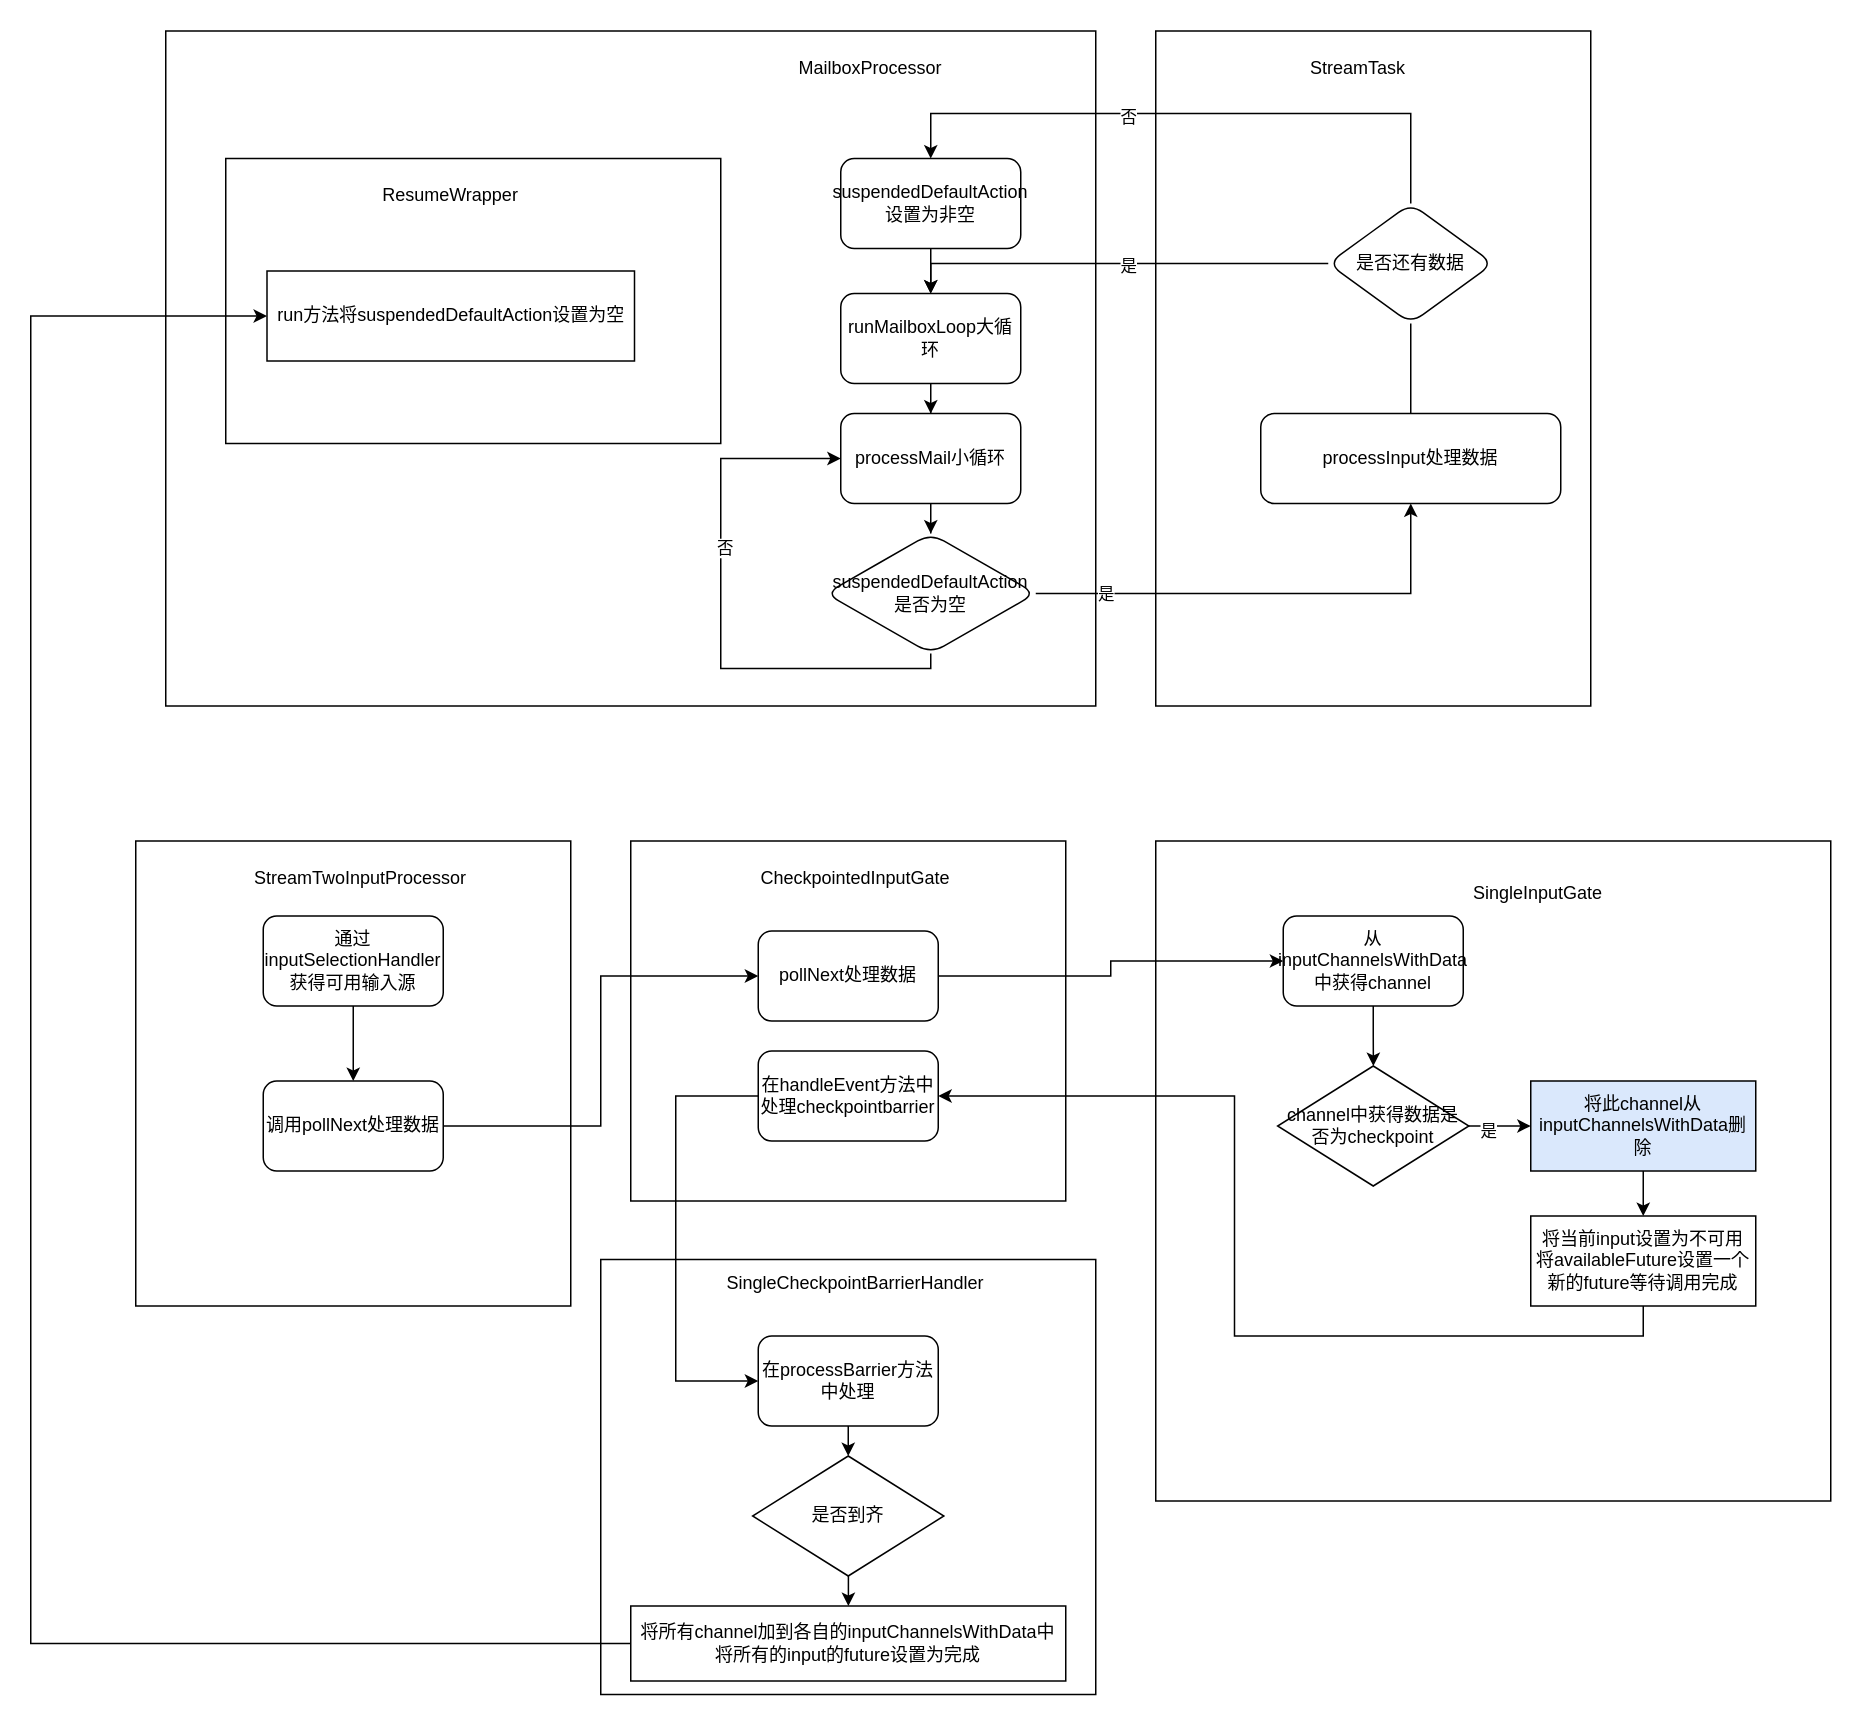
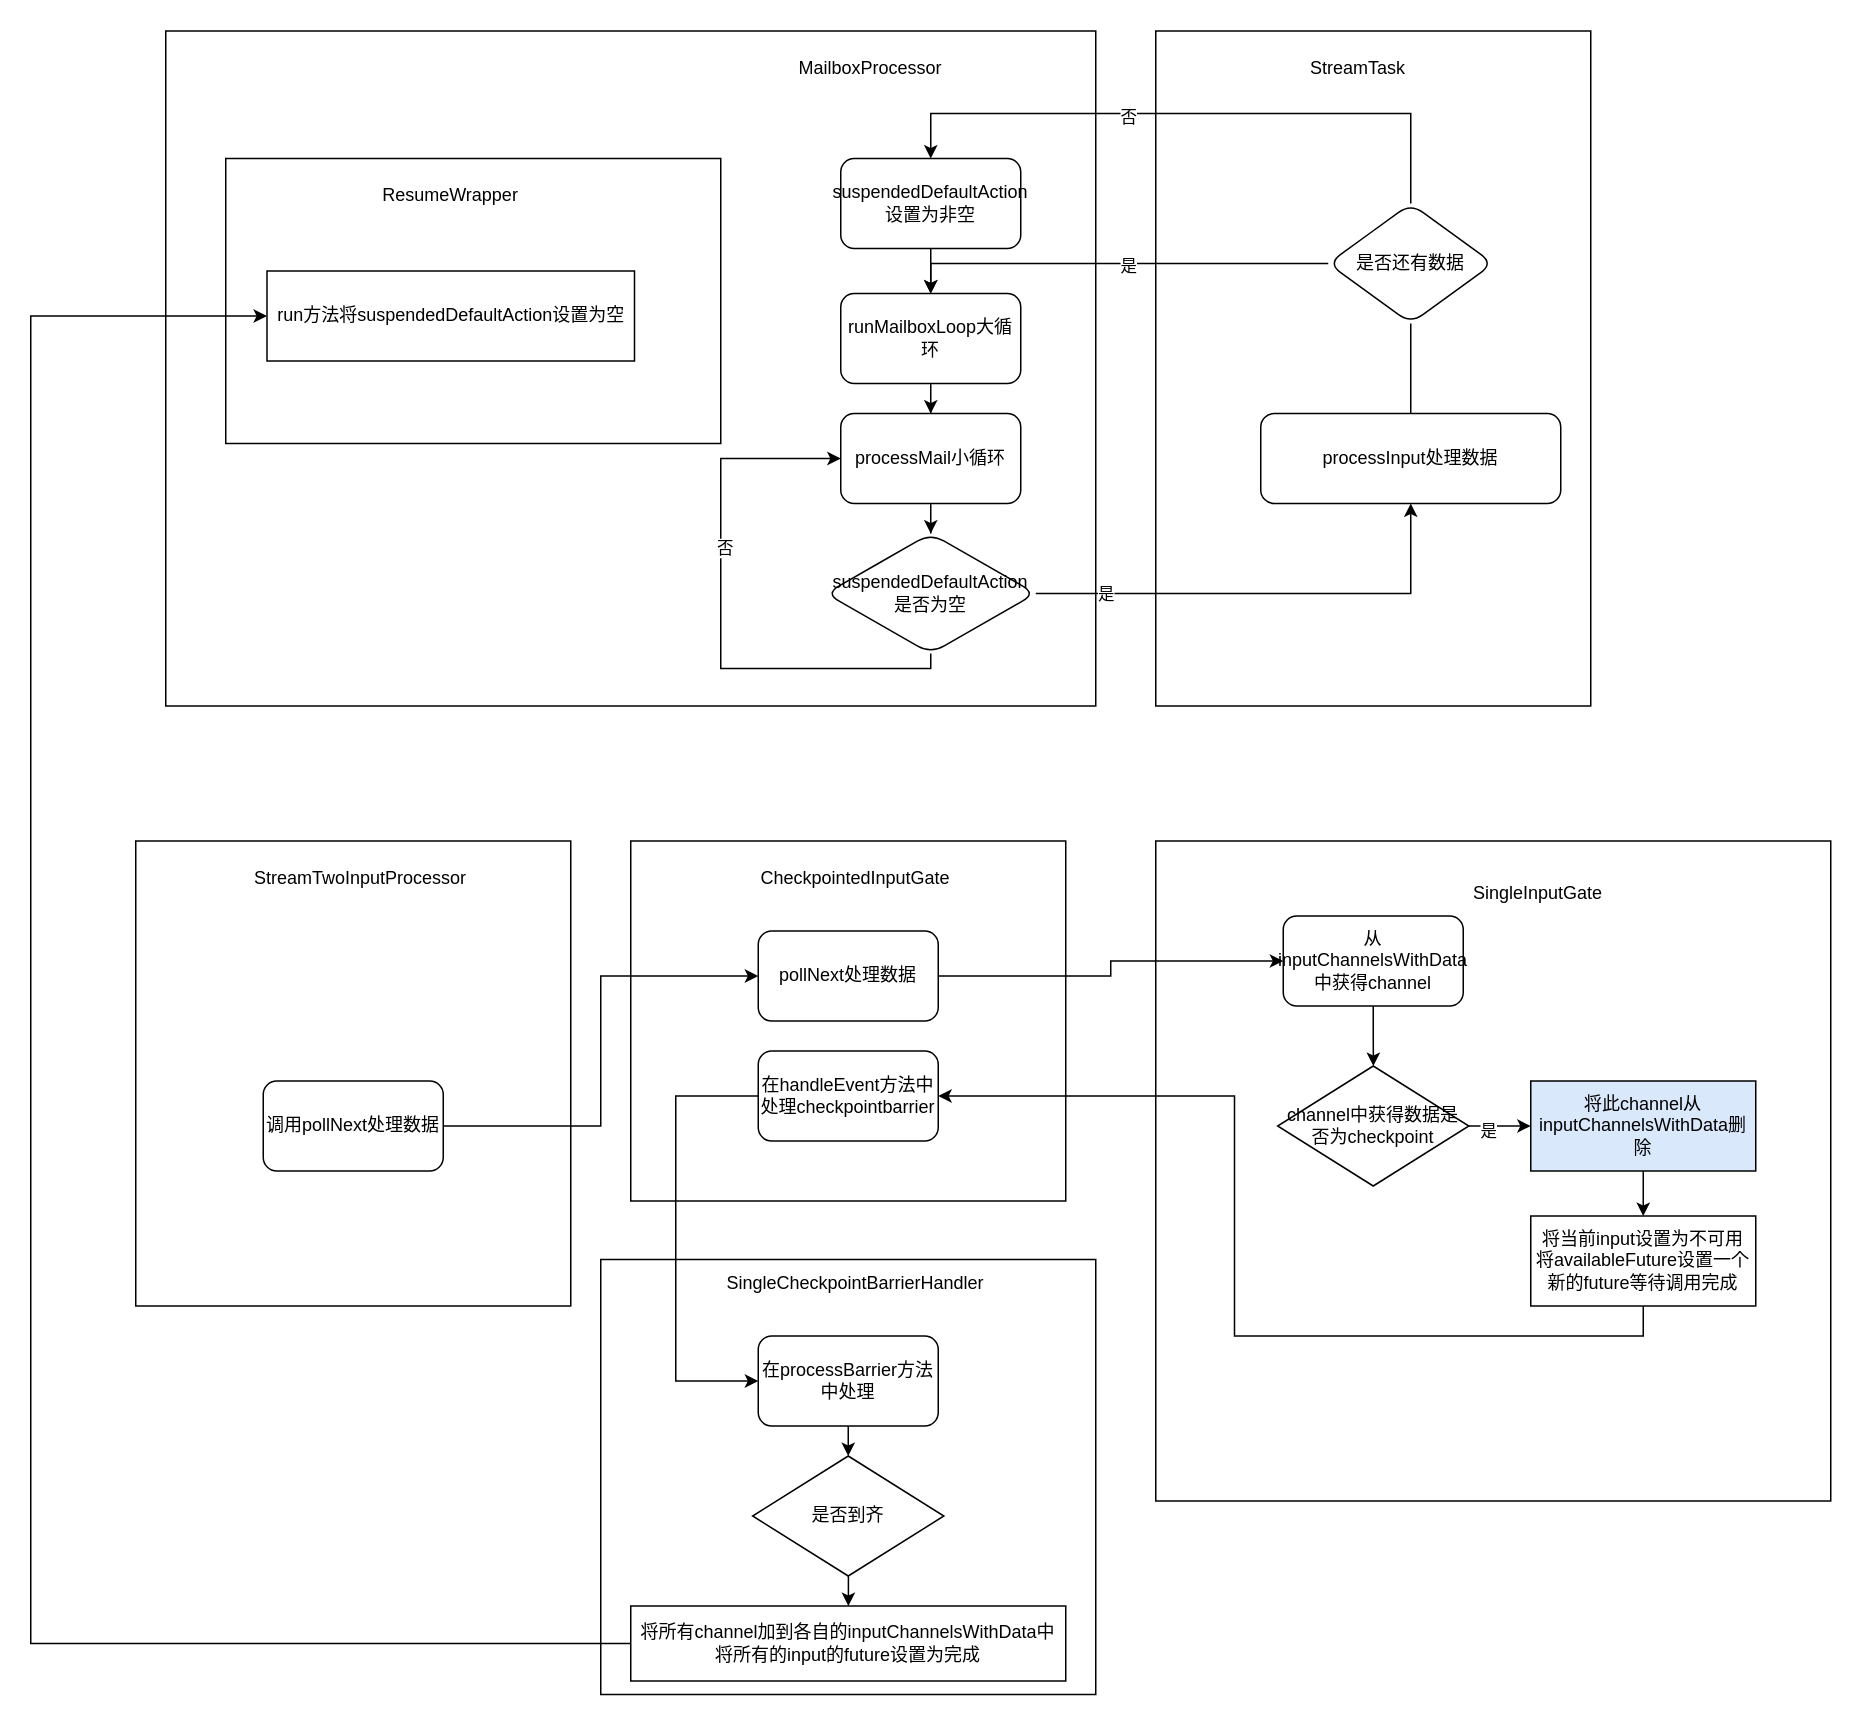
(353, 961) -> none
(353, 1038) -> none
